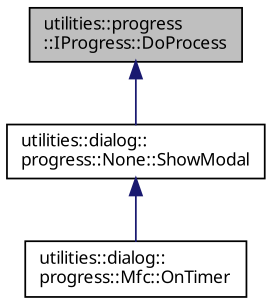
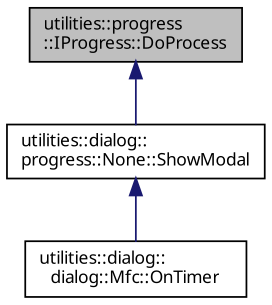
(136, 269) -> (136, 269)
